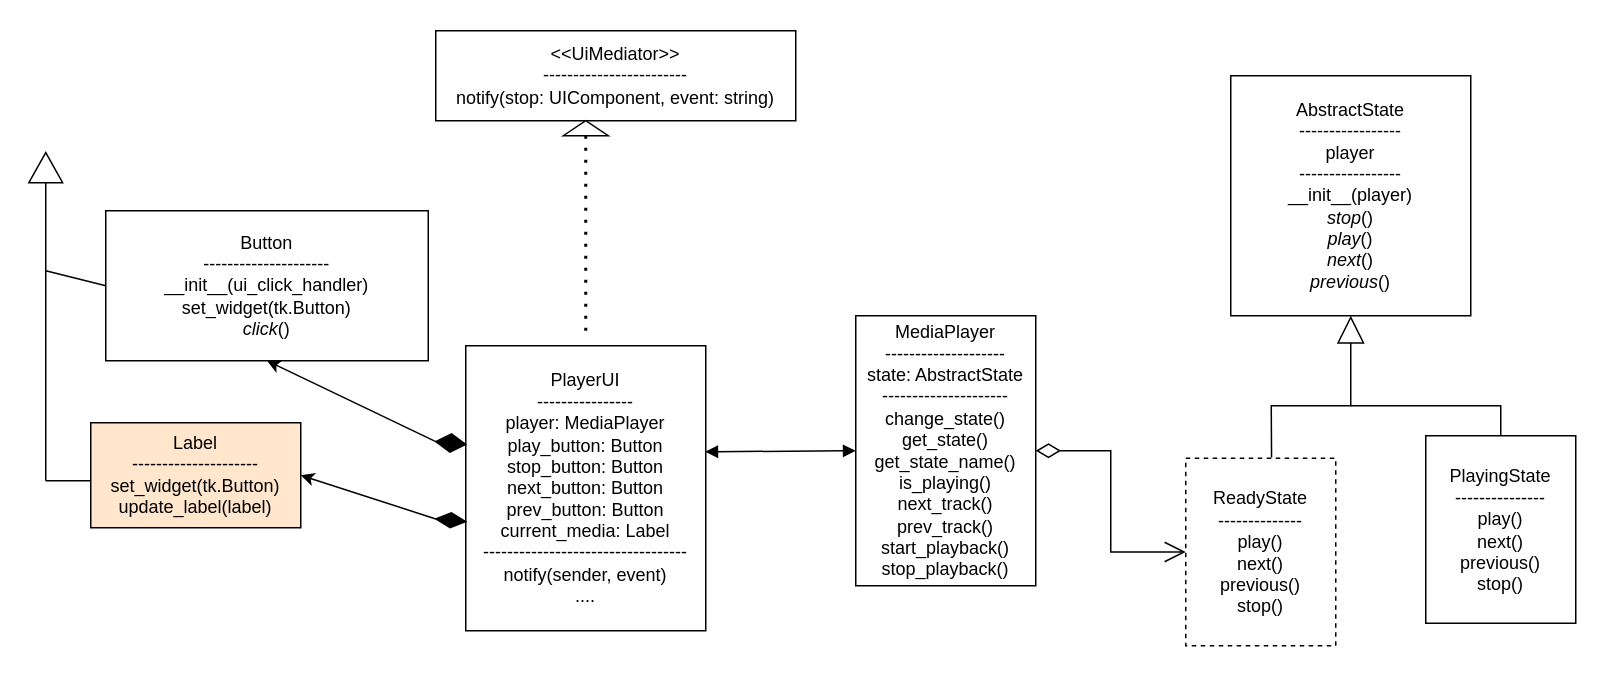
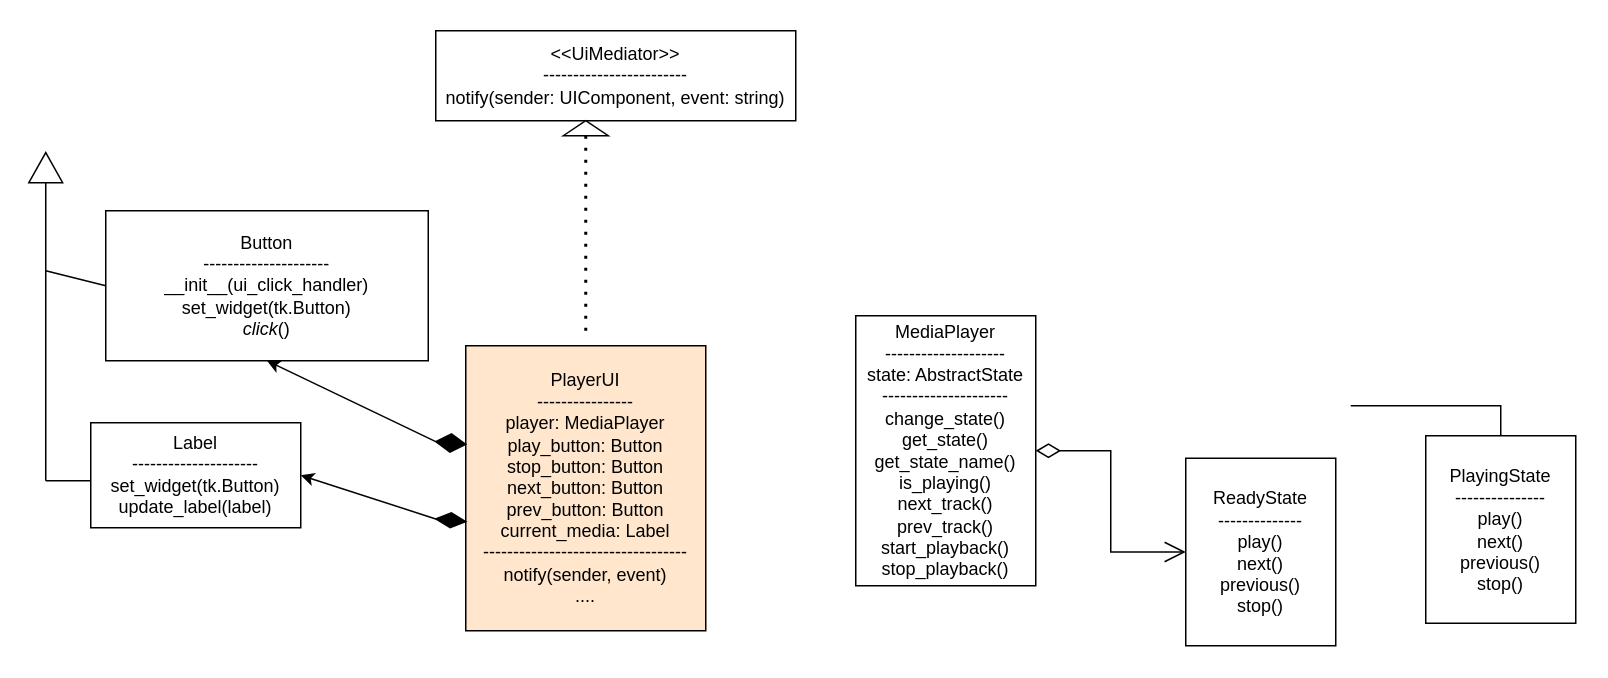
(616, 76) -> (616, 76)
(1351, 196) -> none
(1317, 406) -> none
(781, 451) -> none
(196, 475) -> (196, 475)
(586, 488) -> (586, 488)
(1261, 552) -> (1261, 552)
